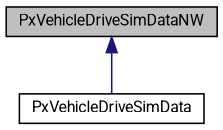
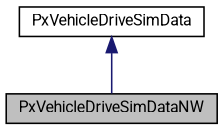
(112, 73) -> (112, 73)
